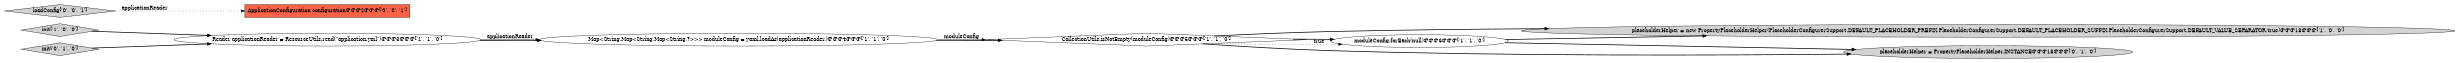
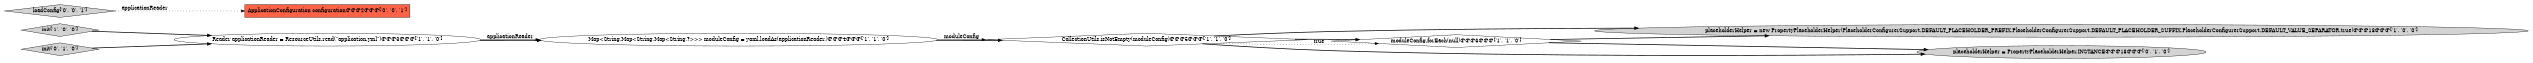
(1420, 41) -> (1456, 41)
